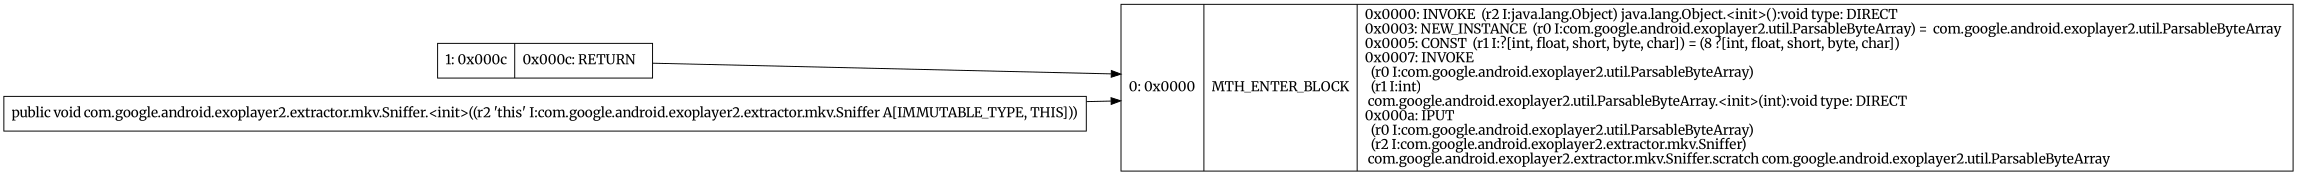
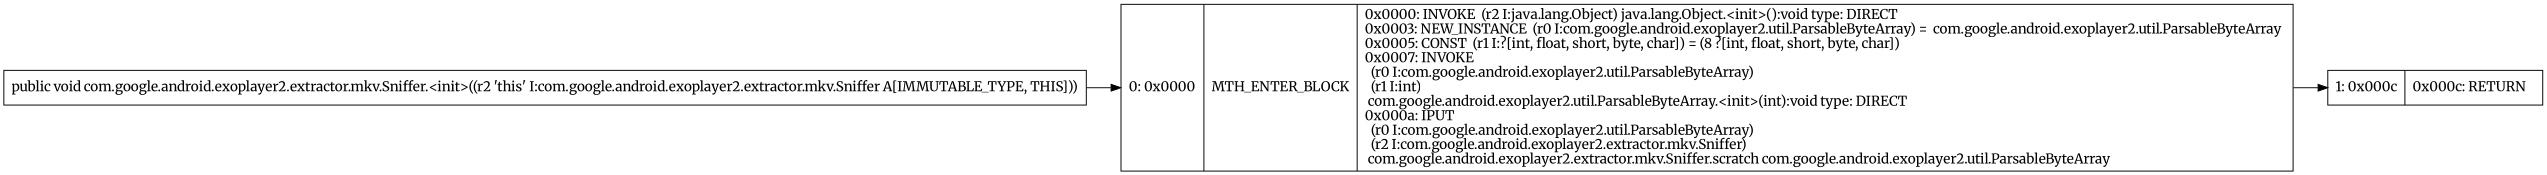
(882, 69) -> (2306, 88)
